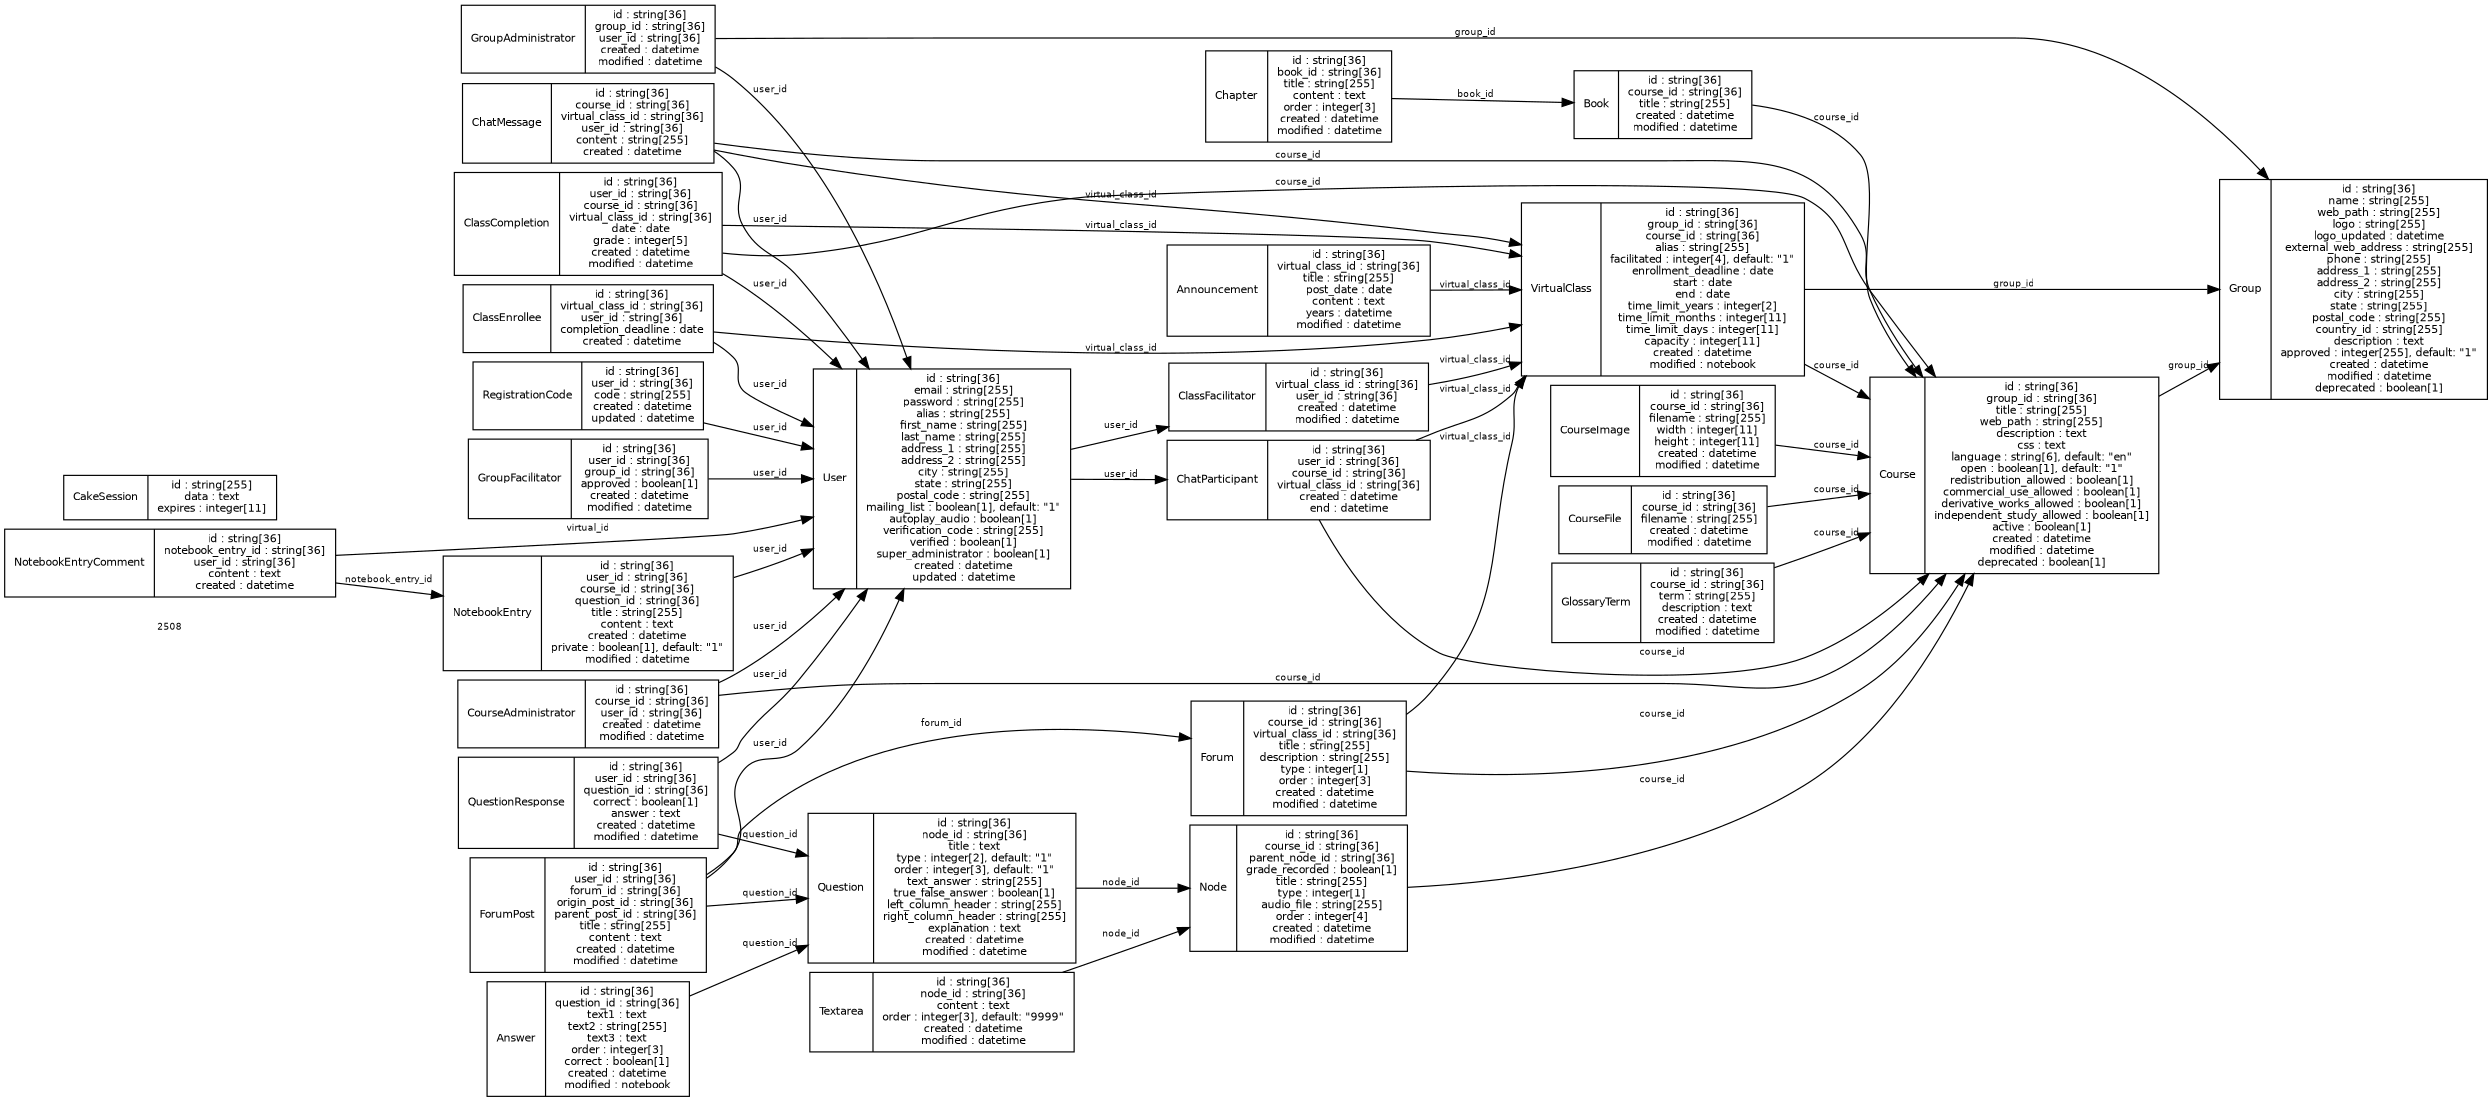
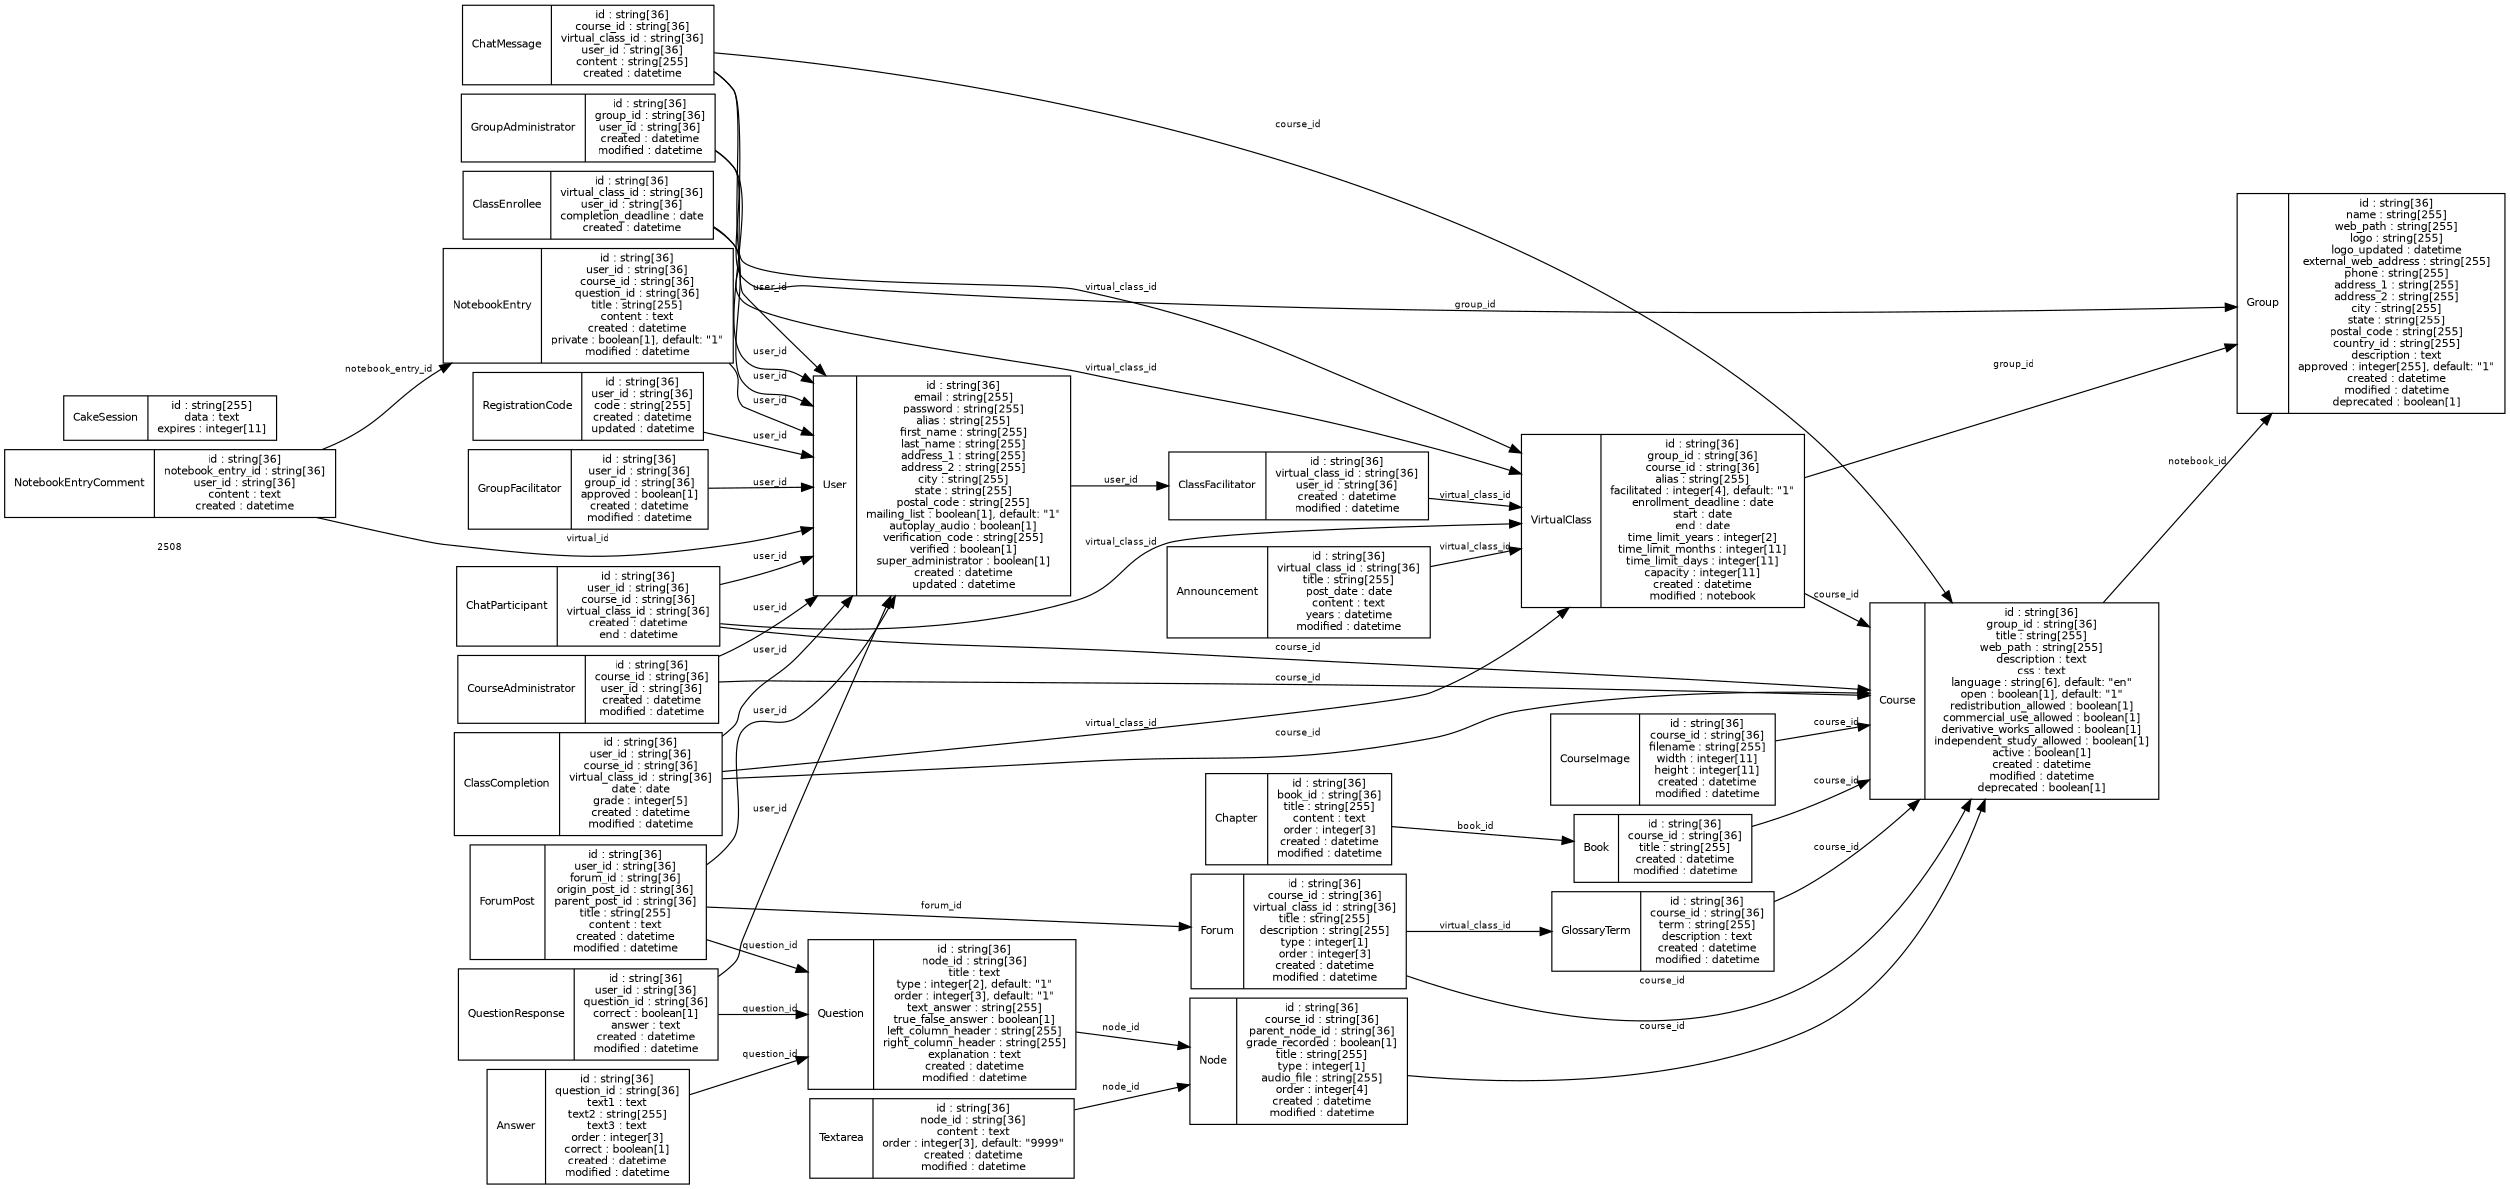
(2189, 366) -> (2198, 462)
(1113, 479) -> (761, 574)
(1663, 520) -> none
(1492, 563) -> (1473, 931)
(617, 1085) -> (617, 1173)
